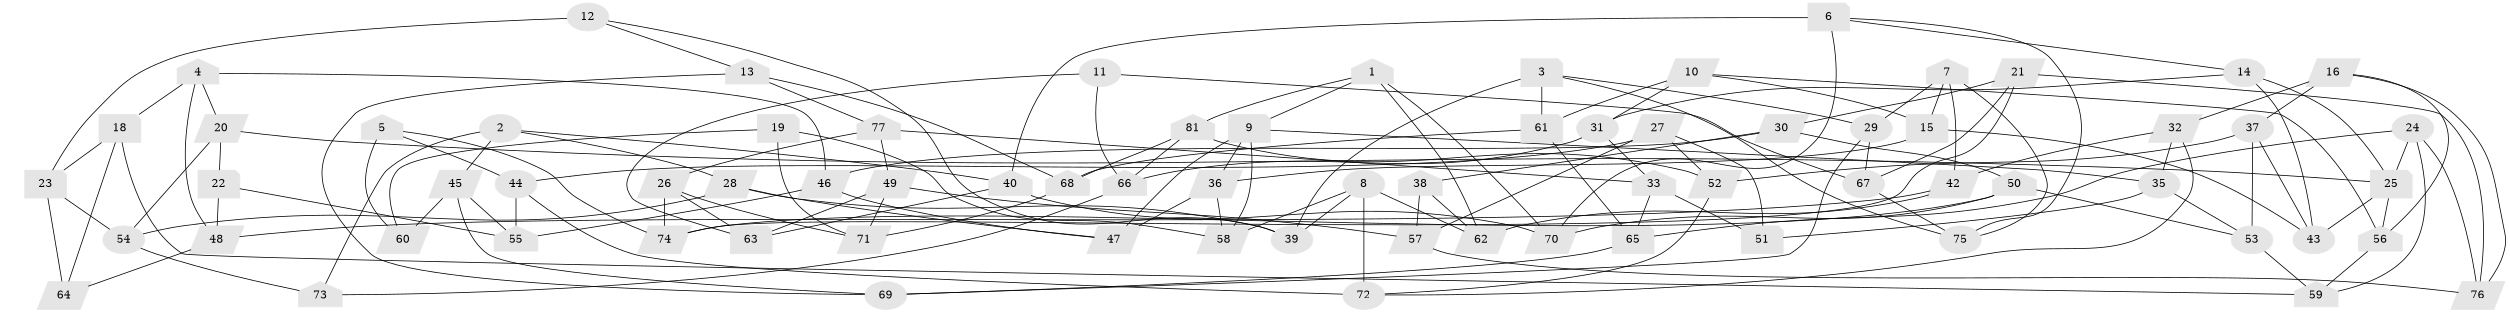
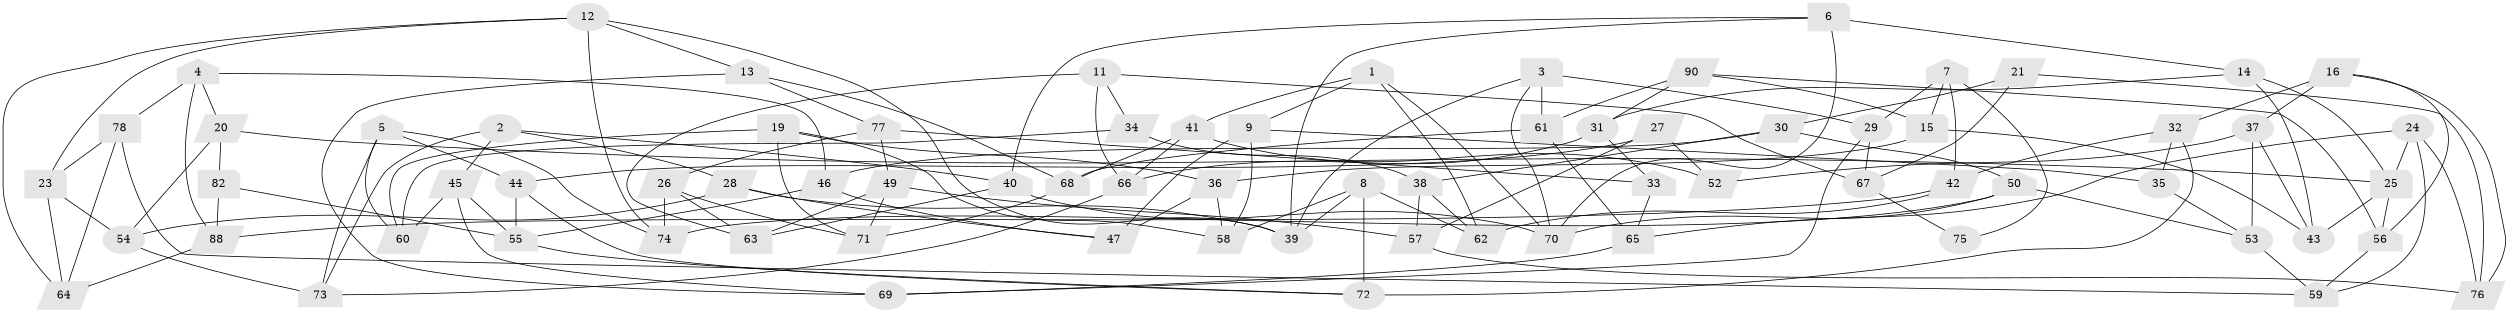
none -> (185, 45)
(2054, 63) -> (1484, 34)
(1692, 73) -> (1692, 73)
(120, 128) -> (120, 128)
none -> (1132, 128)
(1193, 128) -> (1193, 128)
(1754, 150) -> (1512, 136)
(1232, 156) -> (1038, 158)
(219, 184) -> (219, 184)
none -> (348, 202)
(1377, 225) -> (600, 130)
(217, 240) -> (217, 240)
(1762, 240) -> none
(1570, 277) -> (940, 278)
